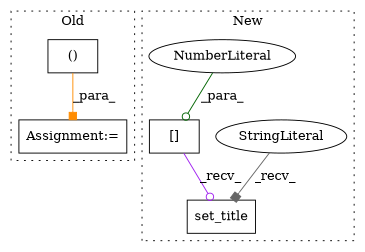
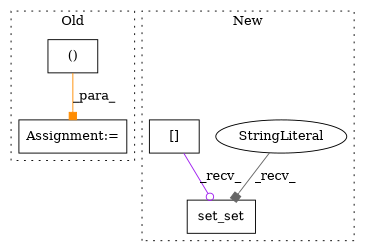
(222, 56) -> none
(221, 217) -> (221, 217)
